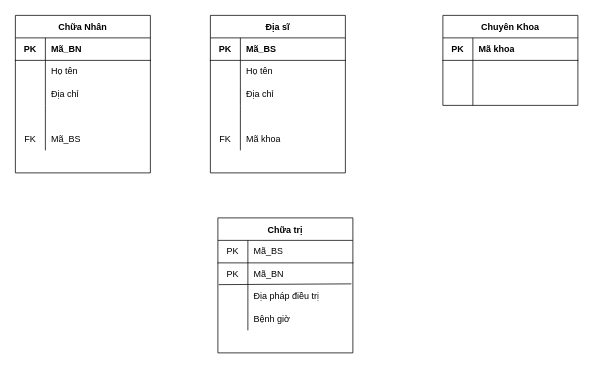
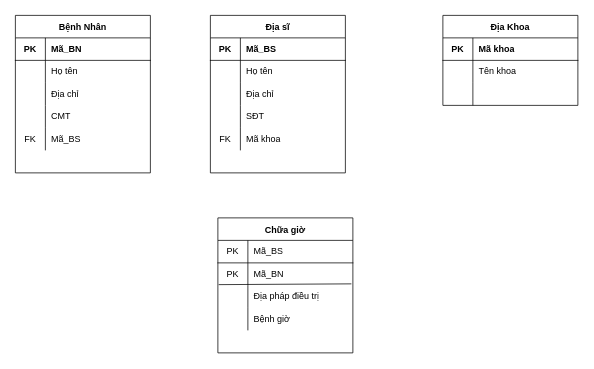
(83, 27) -> (83, 27)
(510, 27) -> (510, 27)
none -> (525, 72)
none -> (98, 117)
none -> (293, 117)
(285, 230) -> (285, 230)
